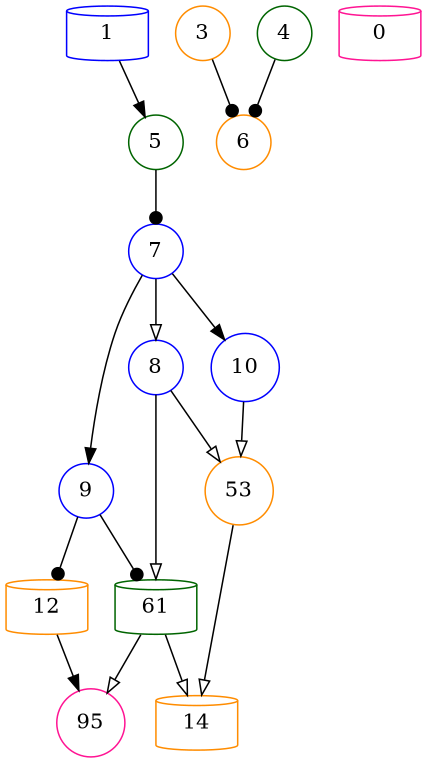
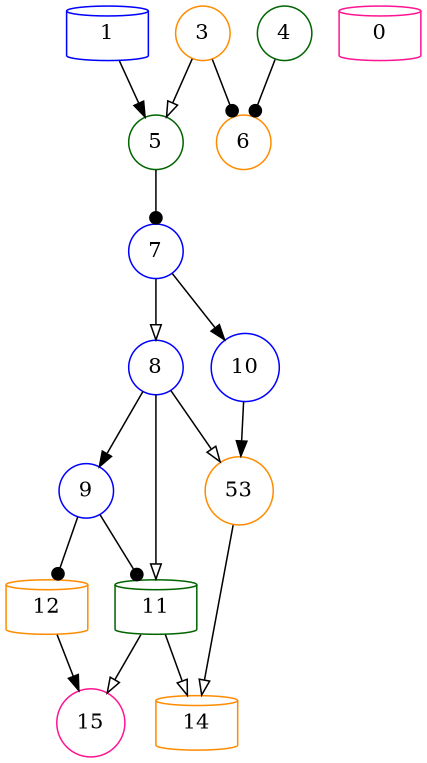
none -> (182, 81)
(107, 359) -> (125, 422)
(243, 421) -> (243, 421)
(156, 607) -> (156, 607)
(91, 723) -> (91, 723)
